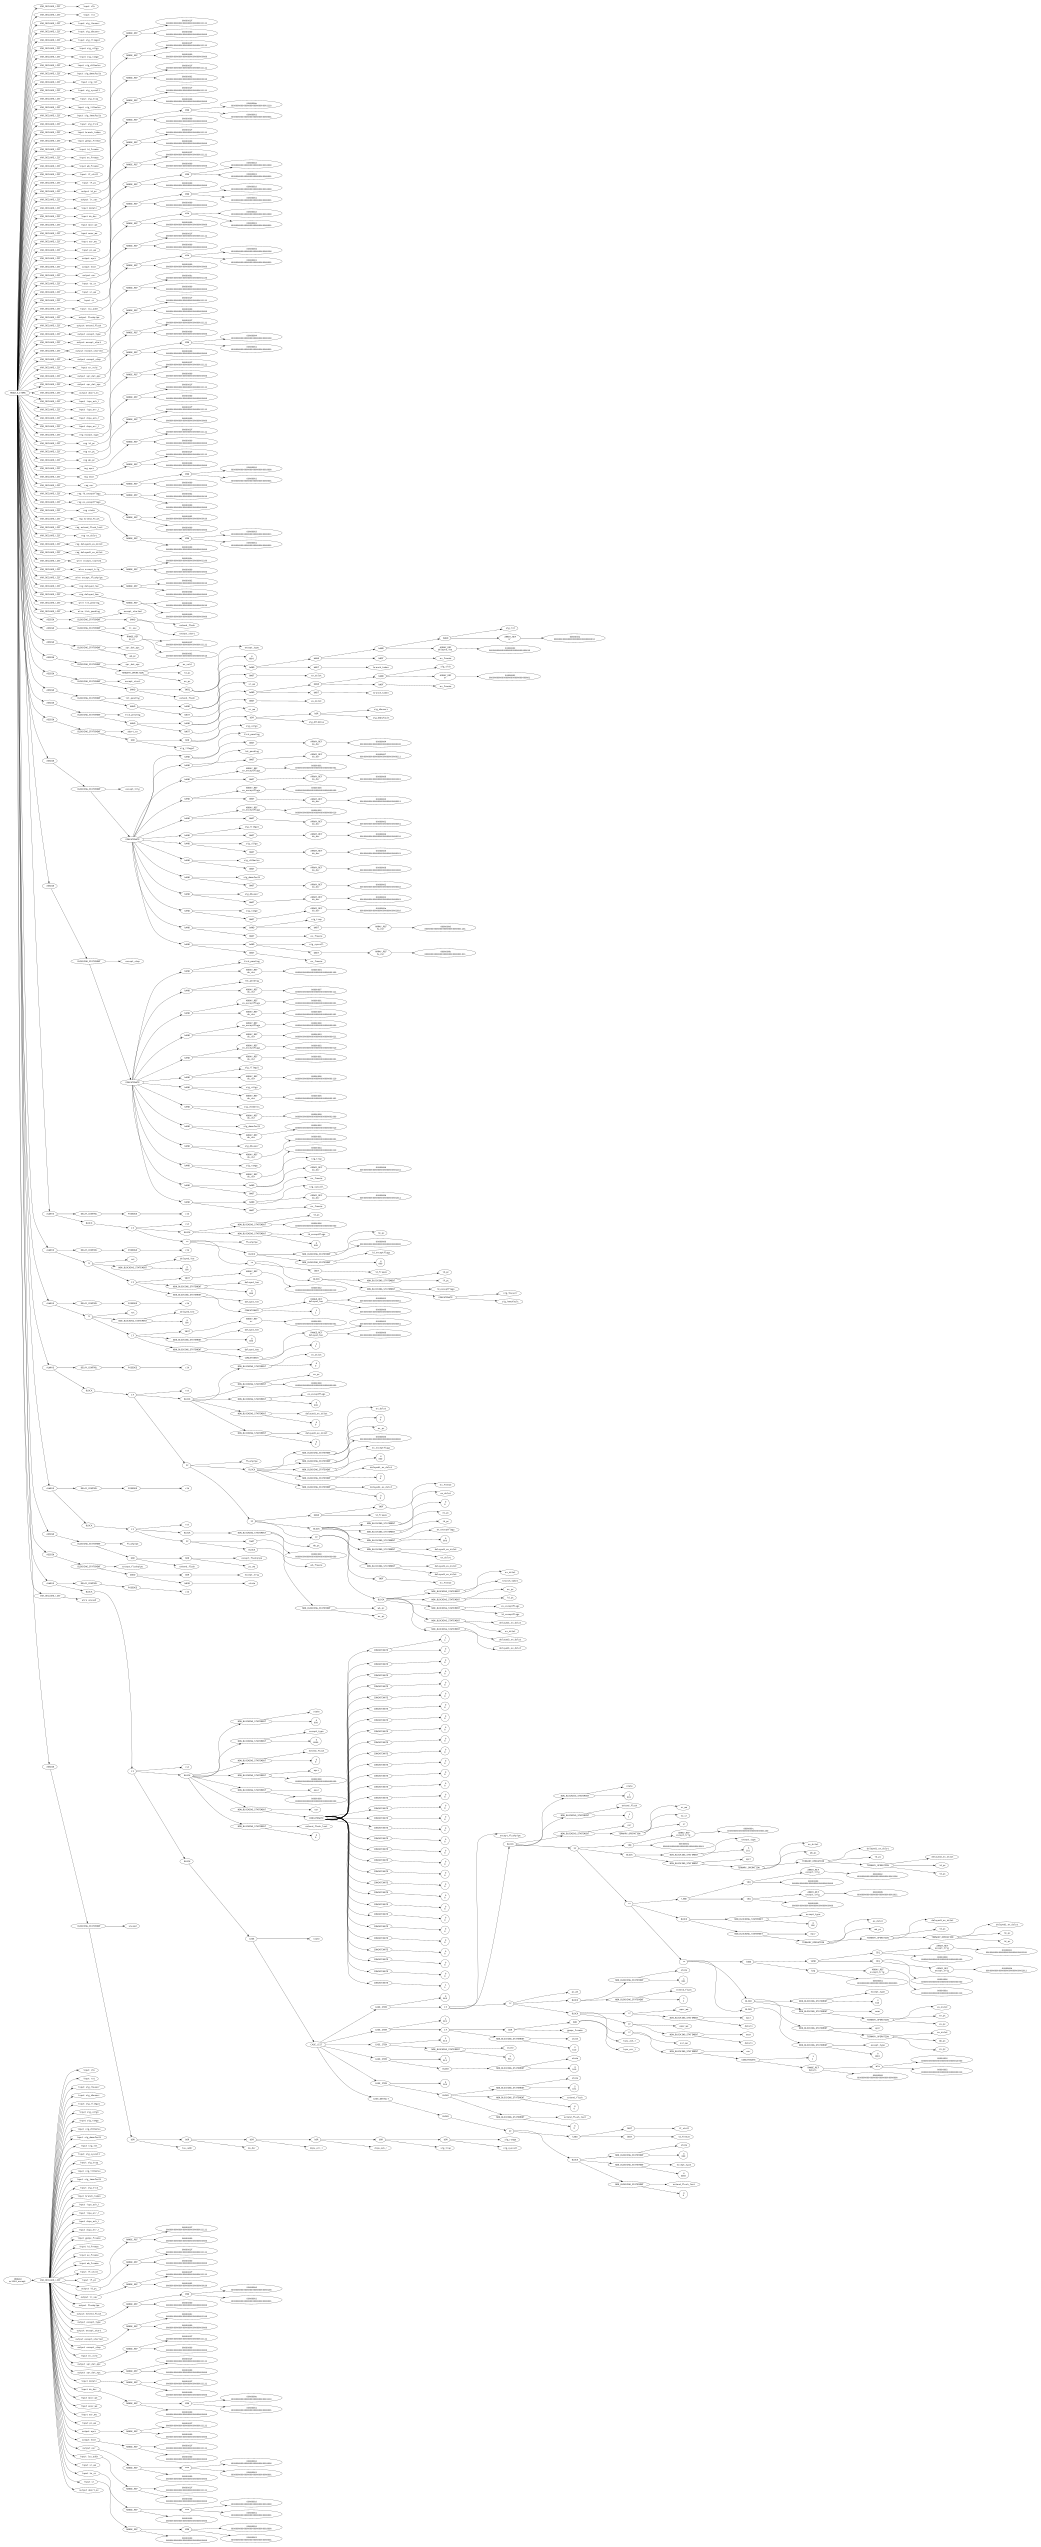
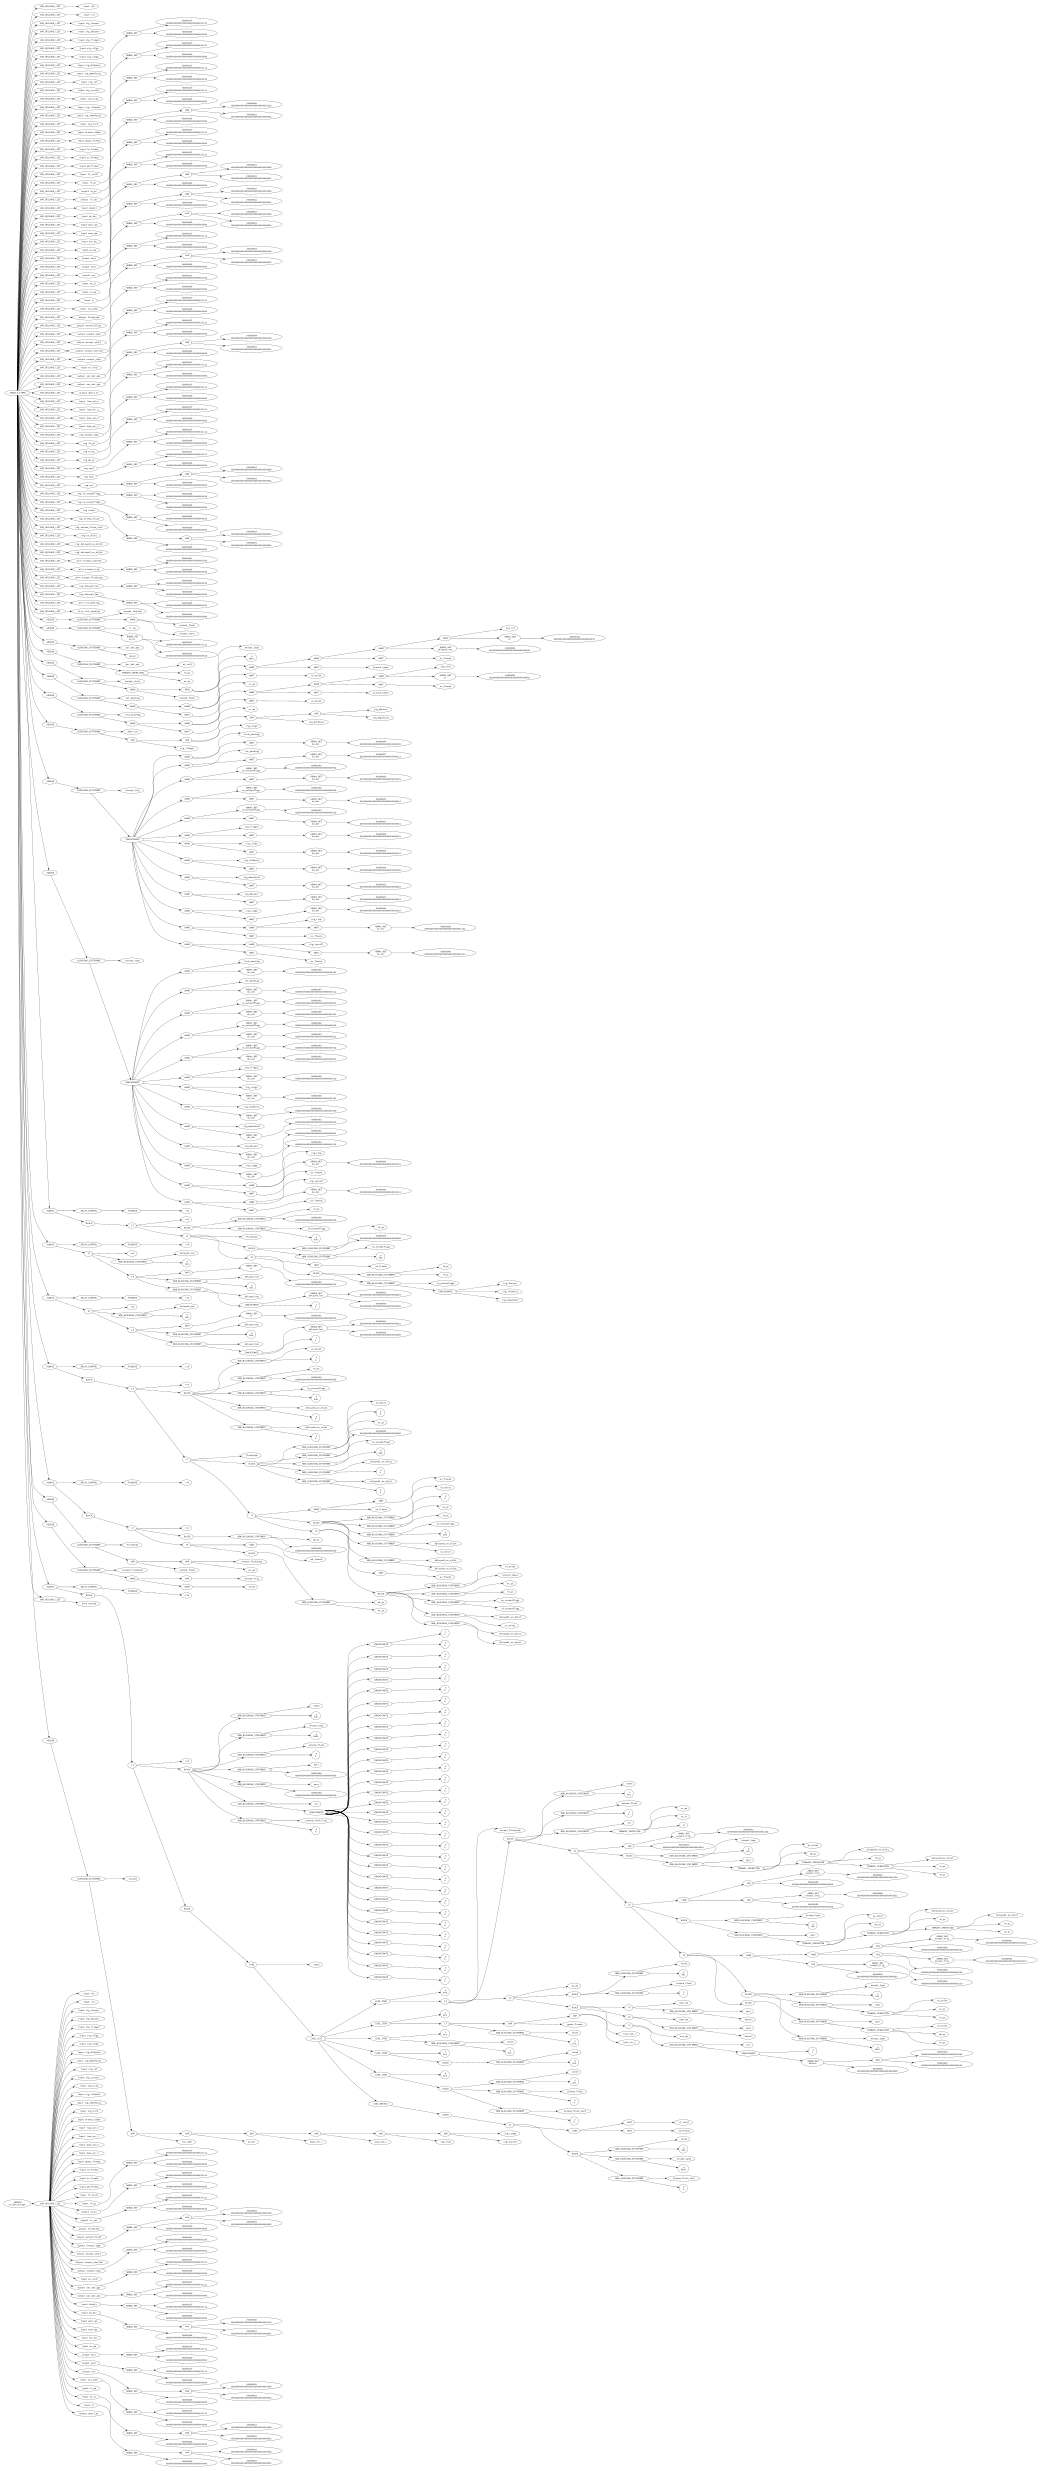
none -> (510, 1292)
